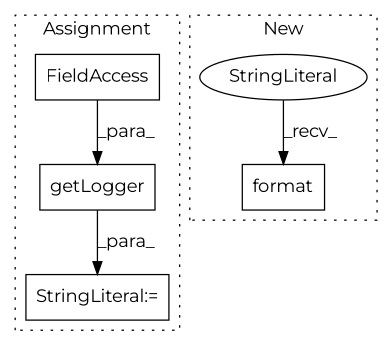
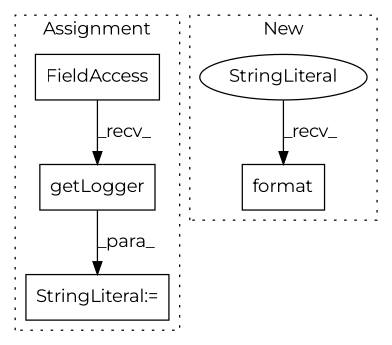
(127, 132) -> (125, 132)
